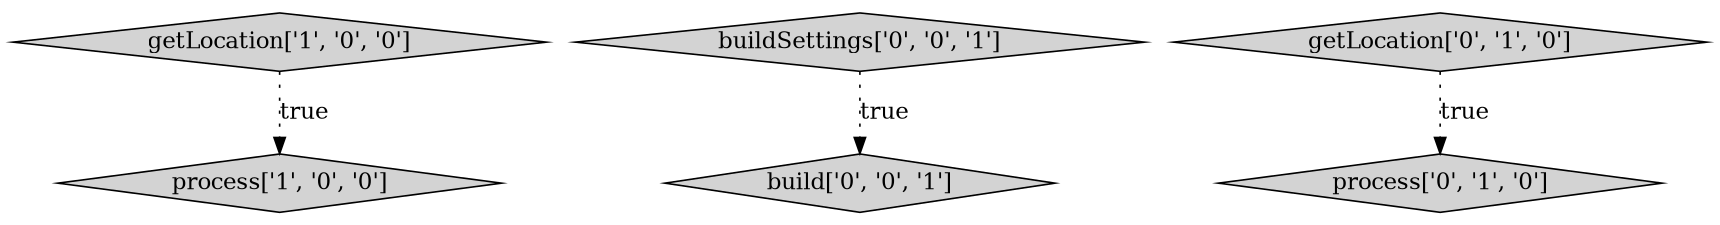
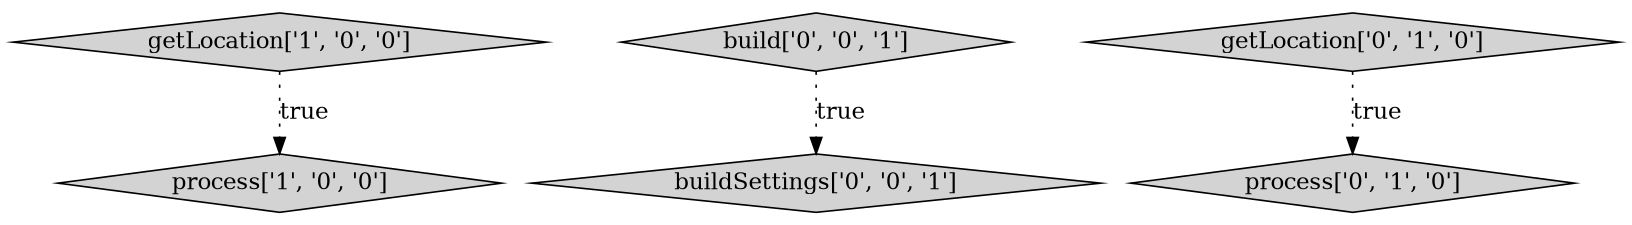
(860, 105) -> (816, 105)
